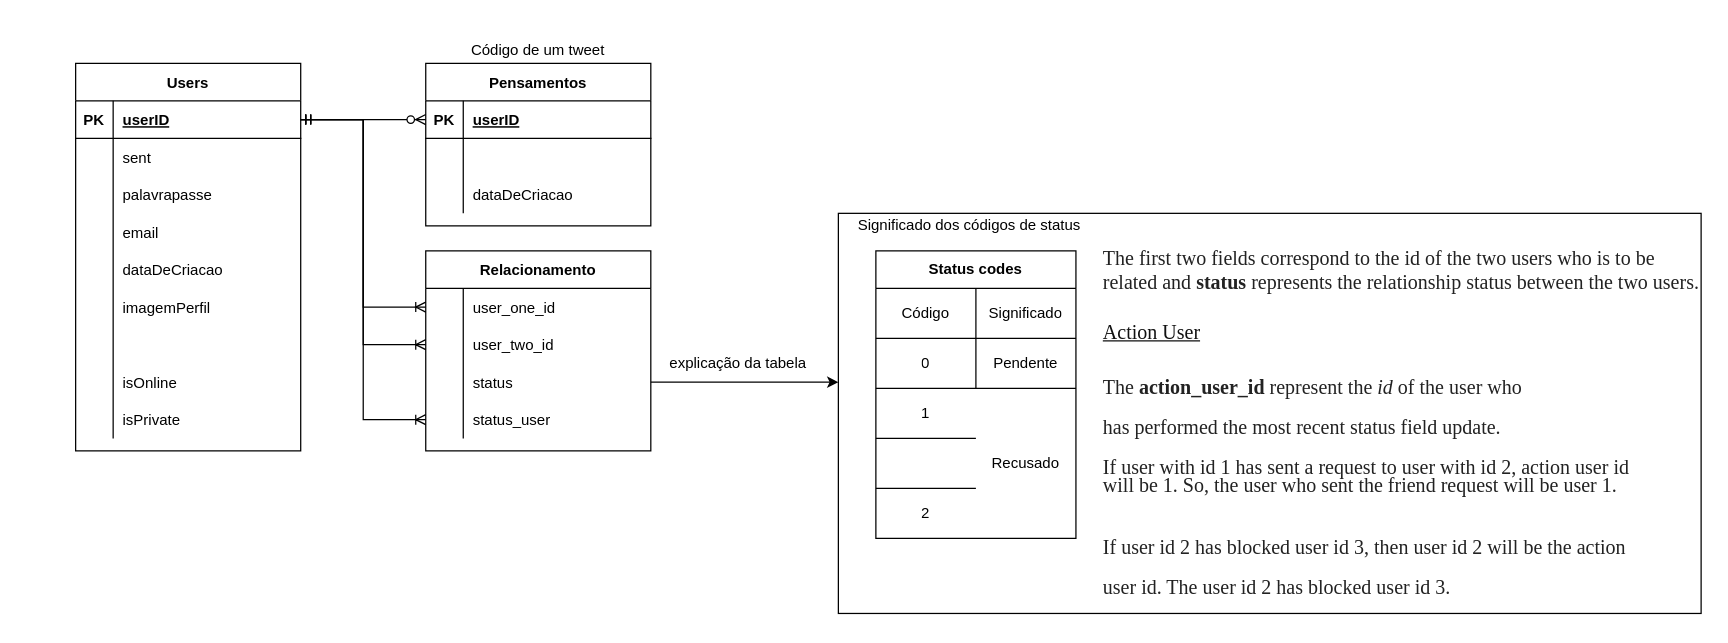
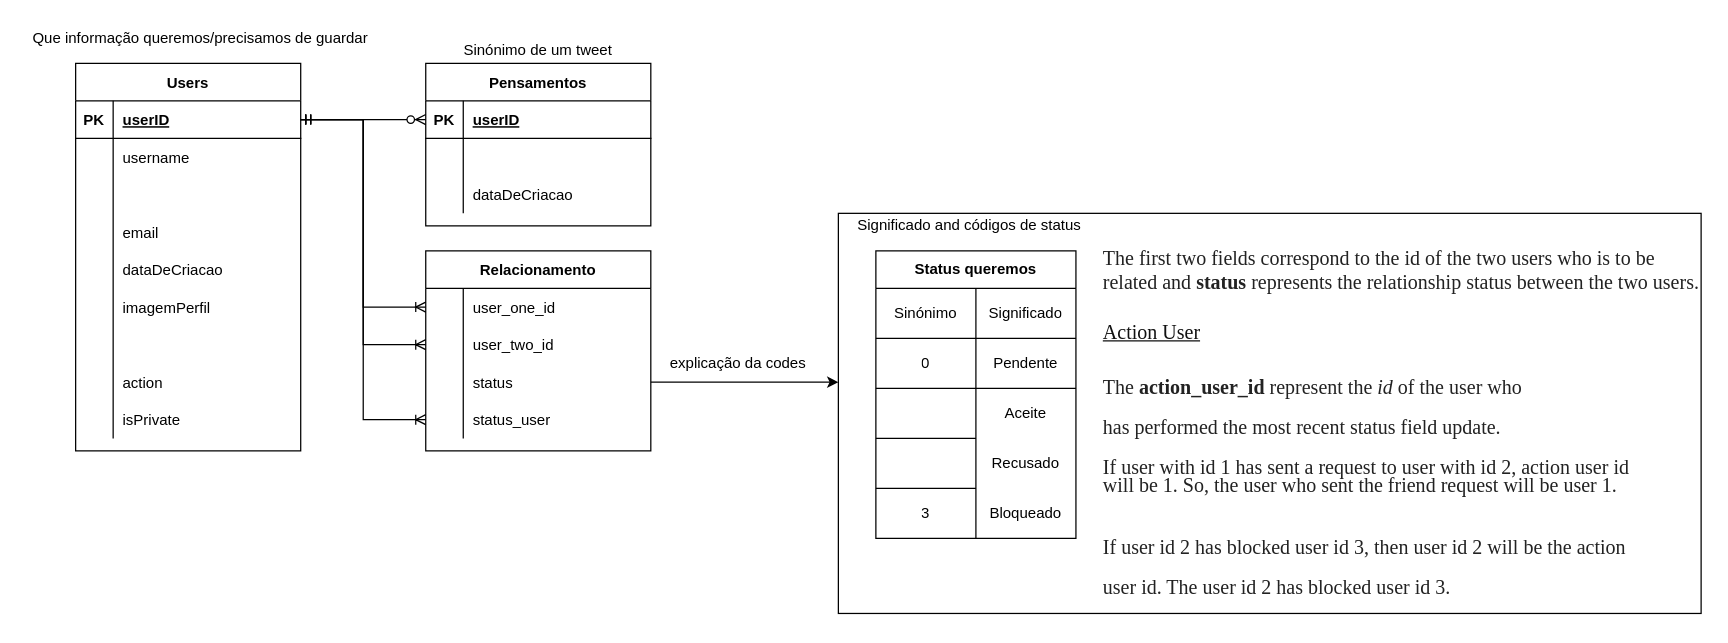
none -> (201, 38)
(538, 51) -> (538, 51)
(139, 158) -> (156, 158)
(207, 194) -> none
(969, 226) -> (969, 226)
(976, 269) -> (976, 269)
(926, 313) -> (926, 313)
(738, 363) -> (738, 363)
(150, 383) -> (146, 383)
(926, 413) -> none
none -> (1026, 413)
(926, 513) -> (926, 513)
none -> (1026, 513)
